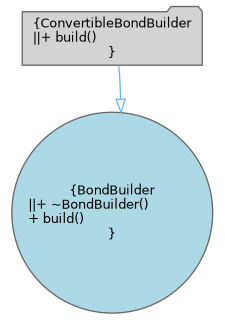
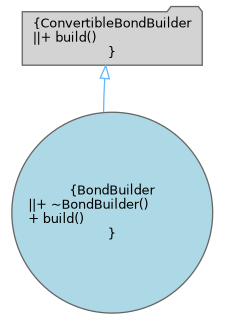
(120, 82) -> (104, 95)
